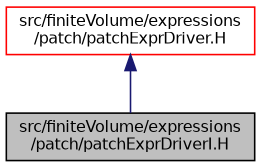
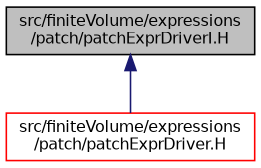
(131, 92) -> (131, 92)
